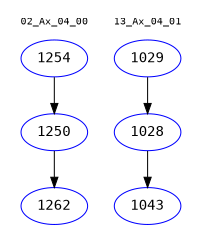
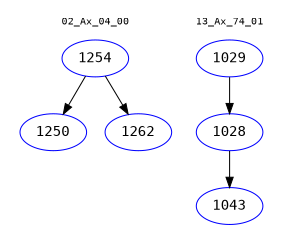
(148, 22) -> (230, 22)
(54, 164) -> (114, 91)
